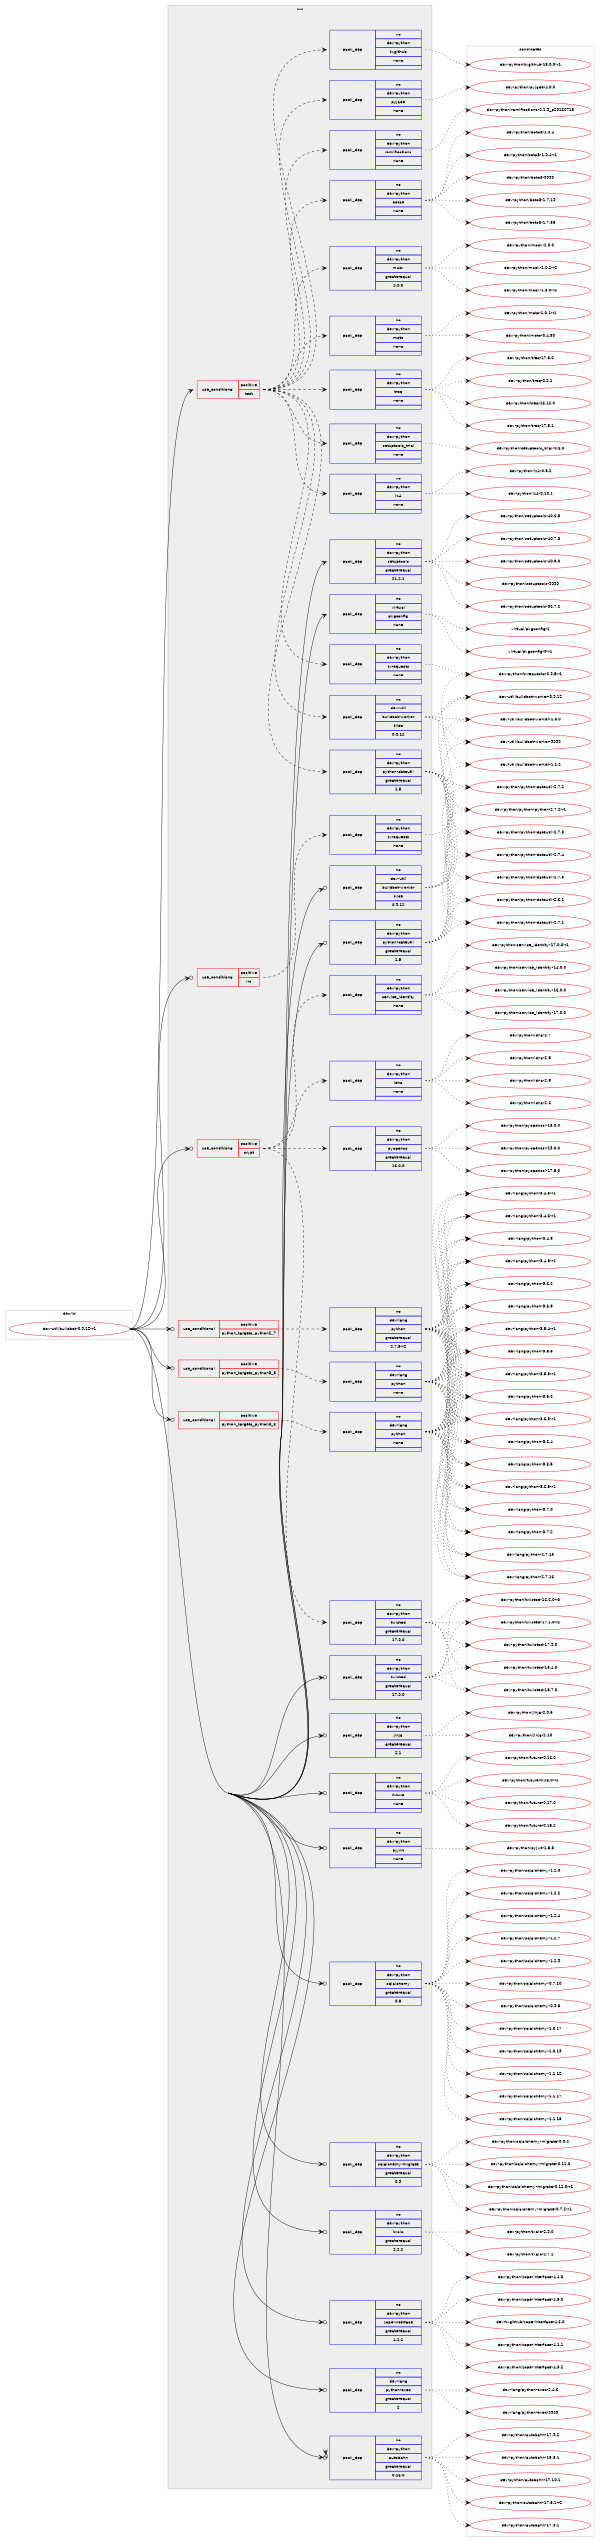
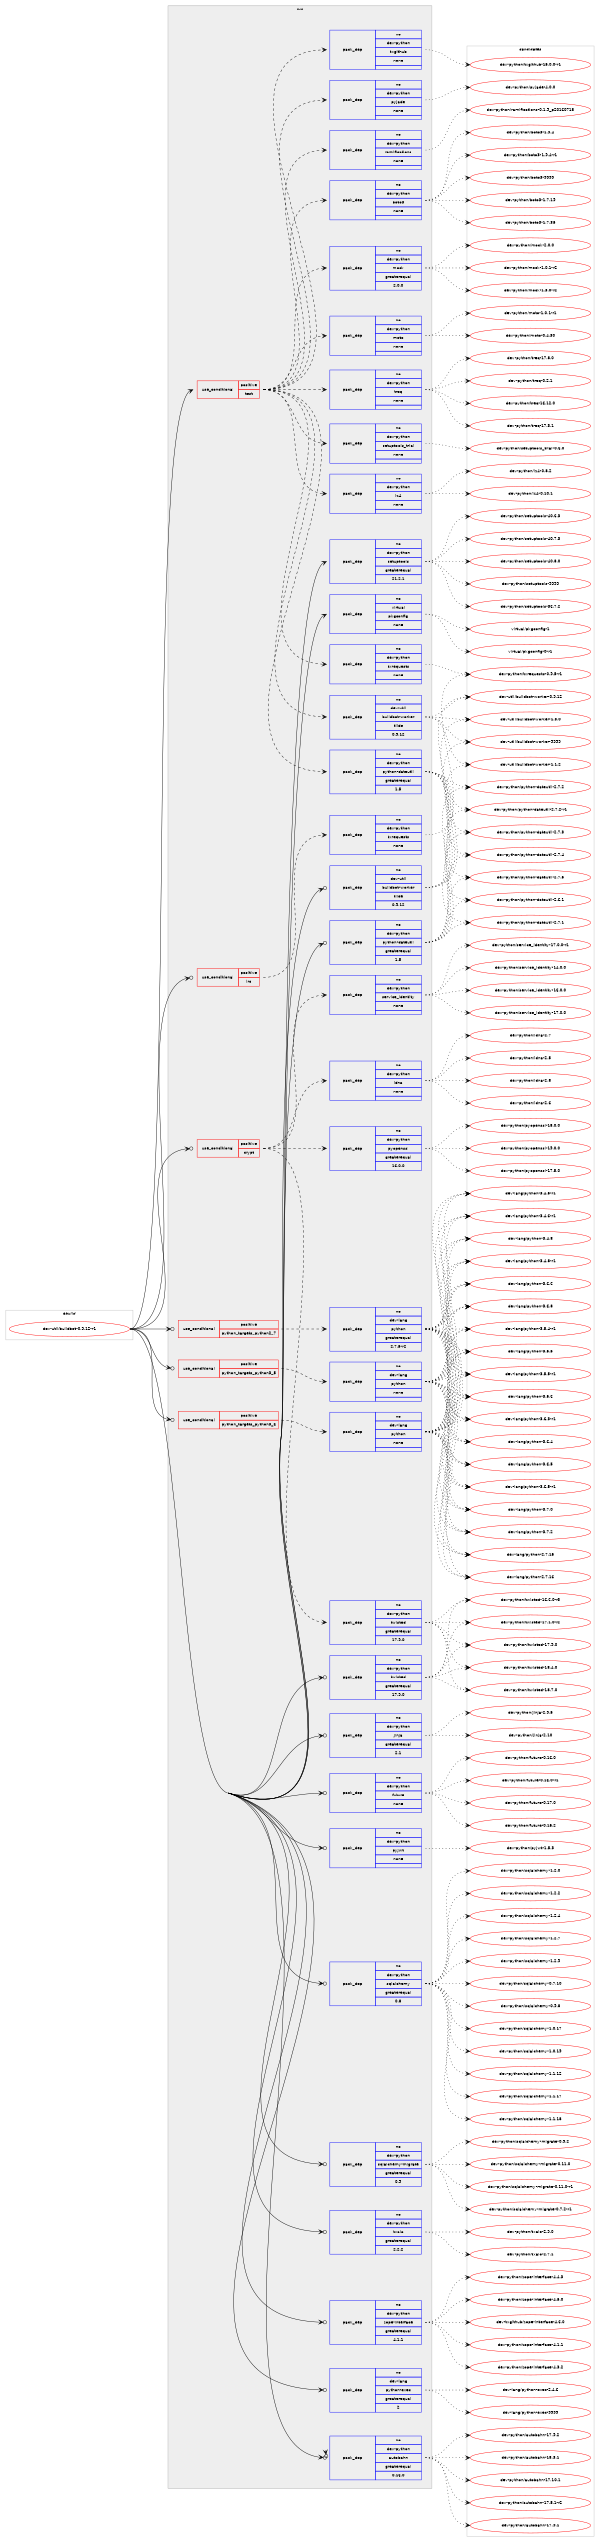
(531, 810) -> (531, 810)
